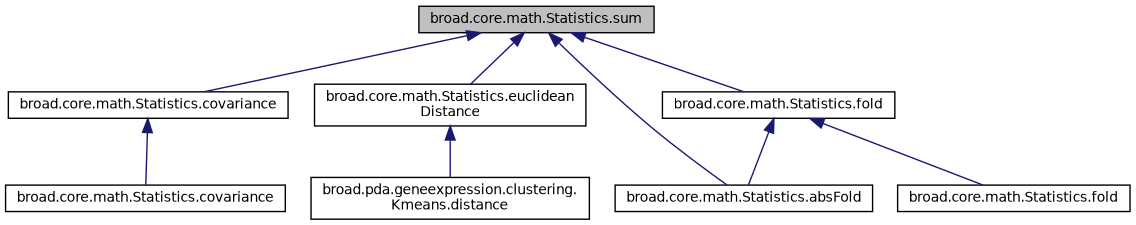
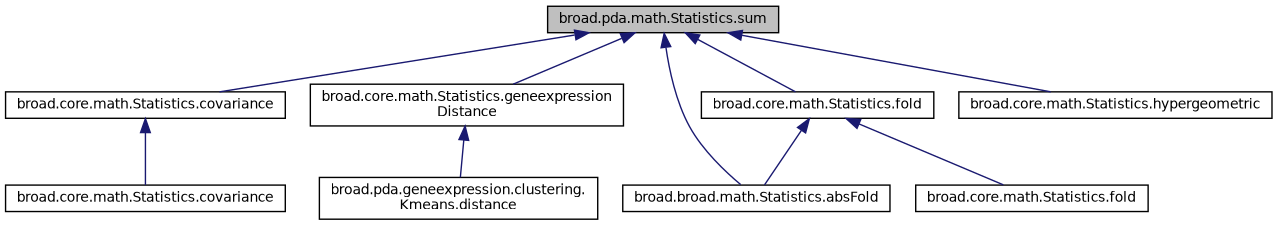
(536, 19) -> (663, 19)
(450, 105) -> (467, 105)
none -> (1115, 105)
(744, 198) -> (756, 198)
